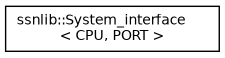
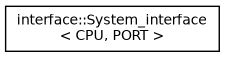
(112, 29) -> (112, 29)
